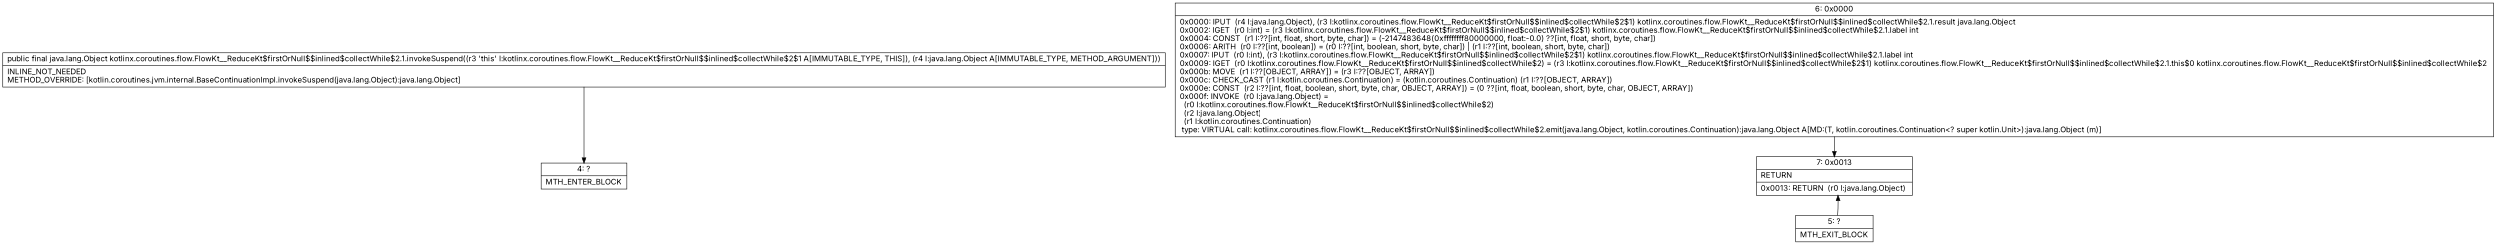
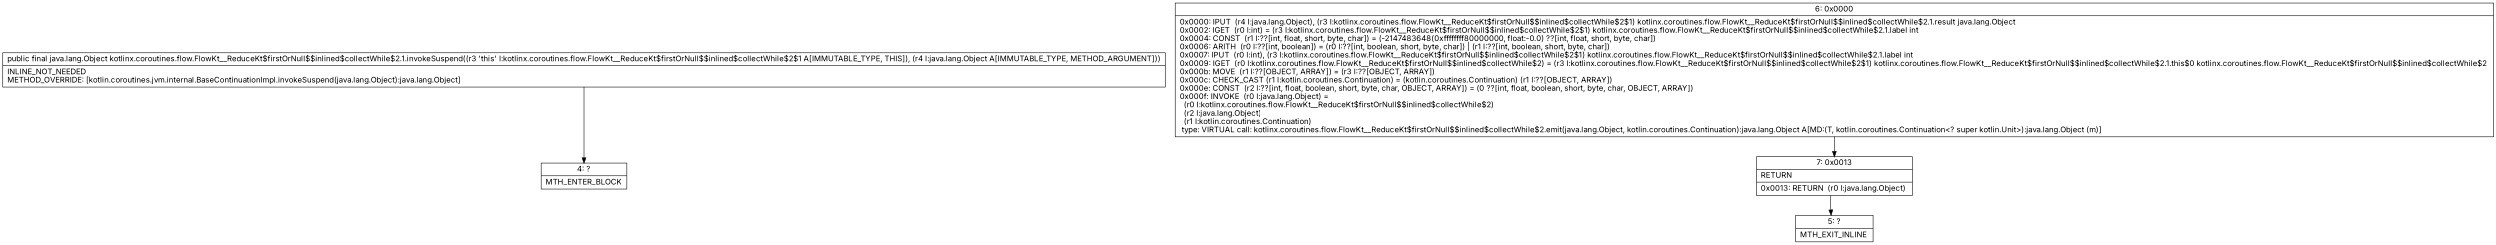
(1838, 208) -> (1831, 203)
(1834, 235) -> (1834, 235)
